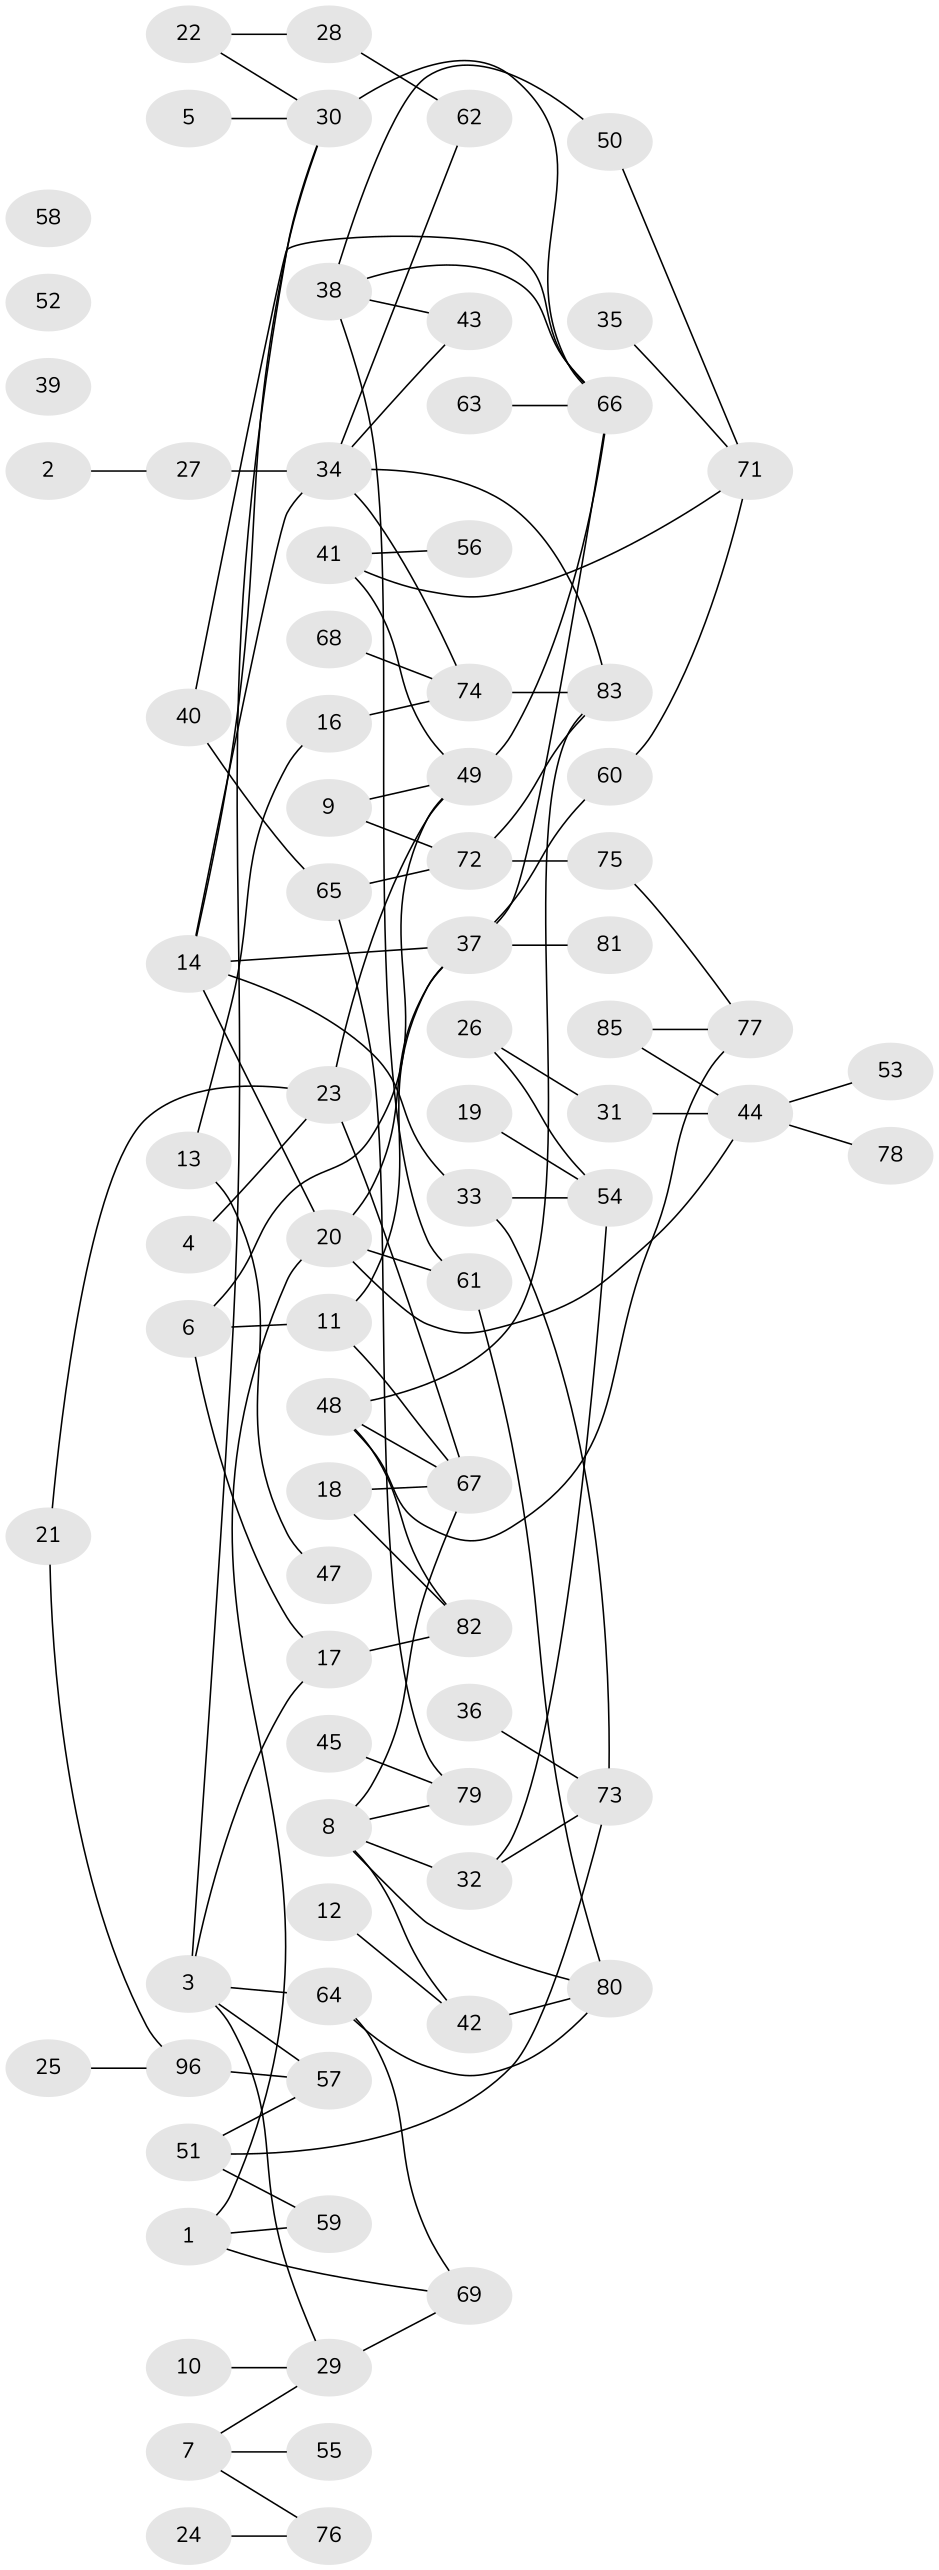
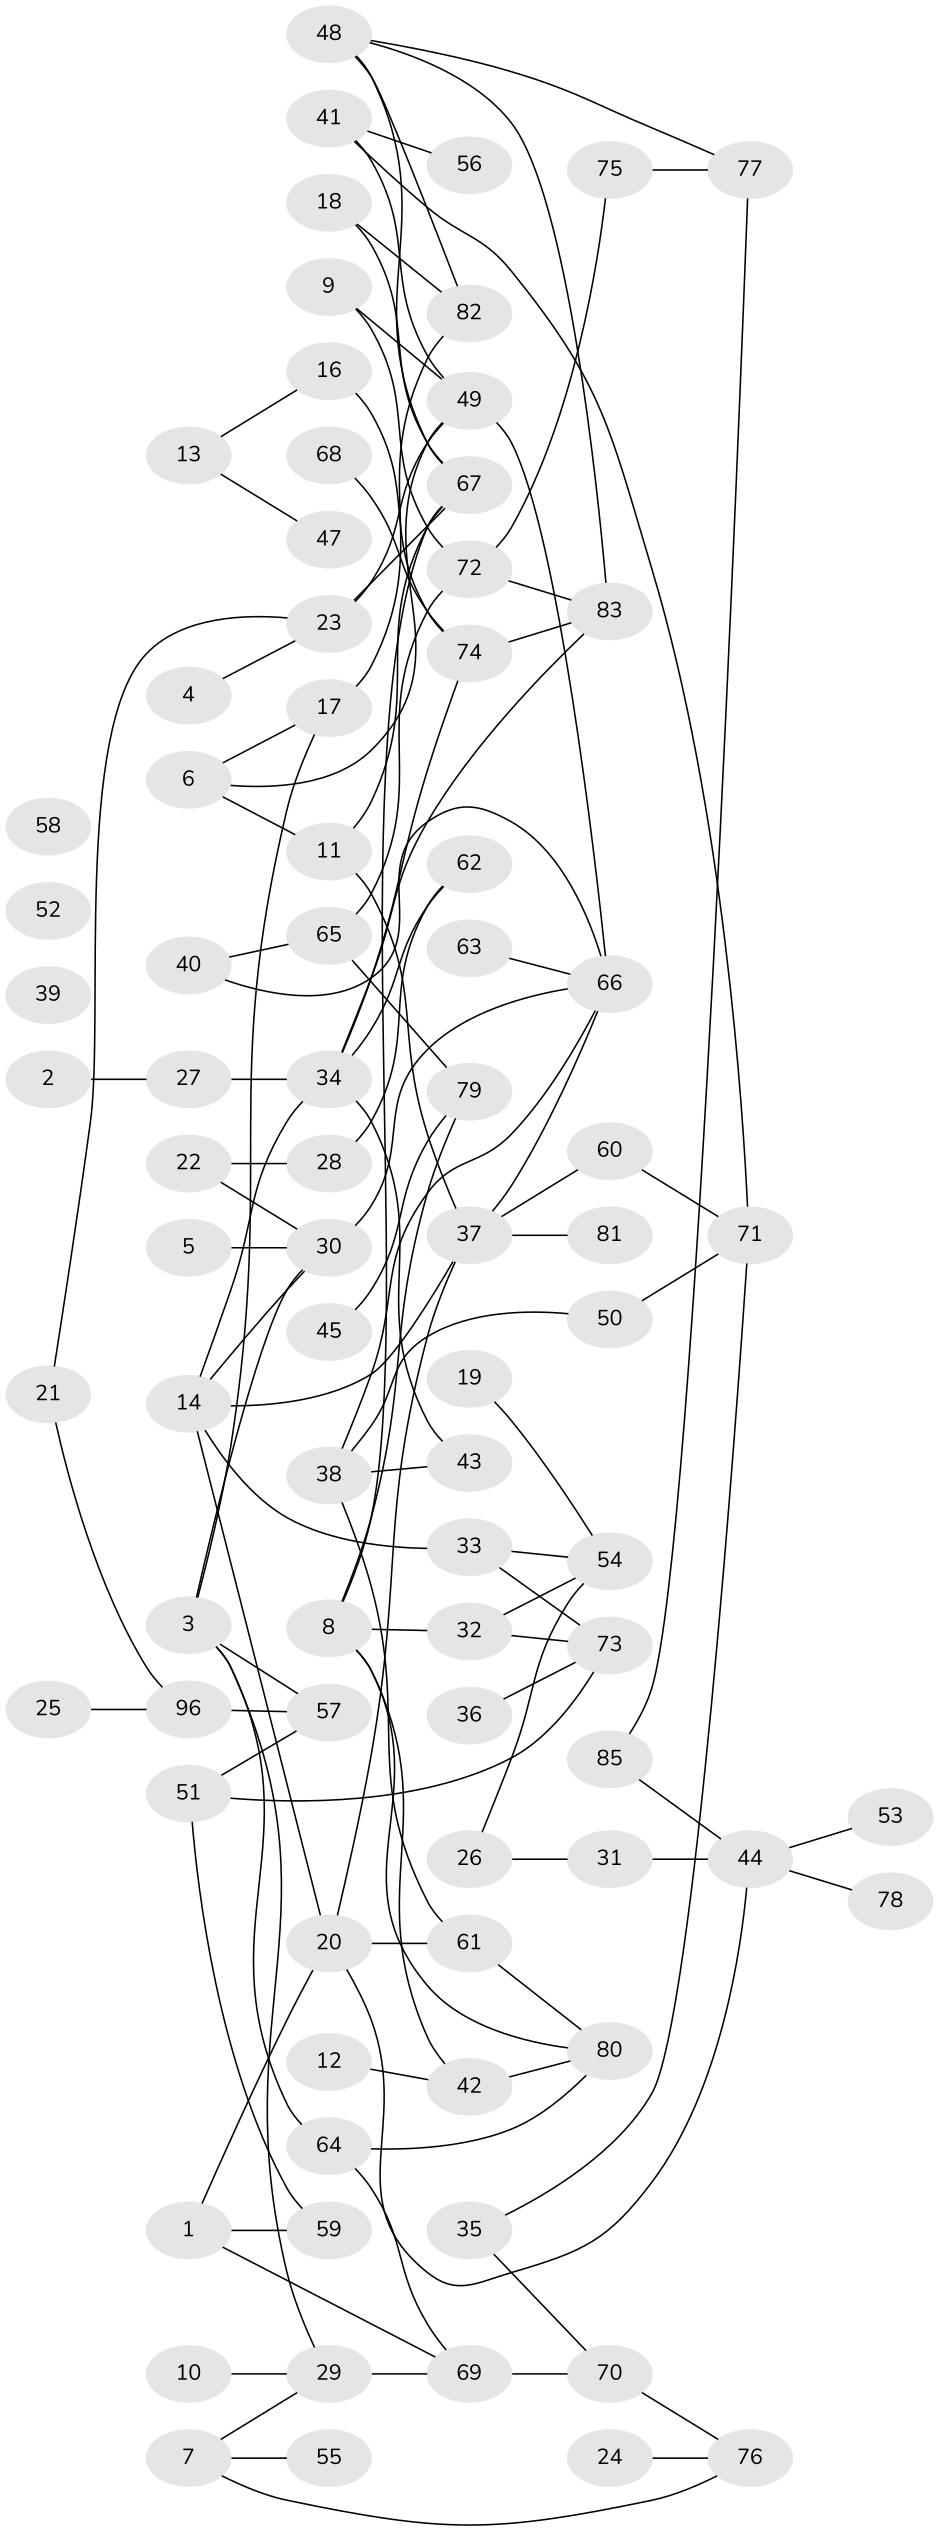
none -> (610, 2374)
